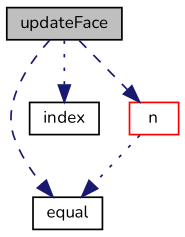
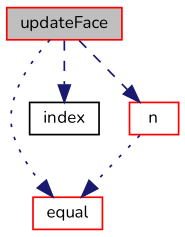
(64, 24) -> (64, 24)
(64, 63) -> (64, 63)
(12, 110) -> (12, 110)
(68, 213) -> (68, 213)
